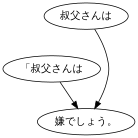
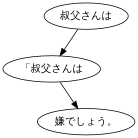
(109, 65) -> (71, 39)
